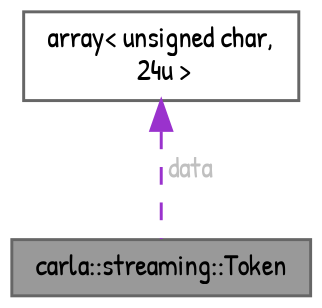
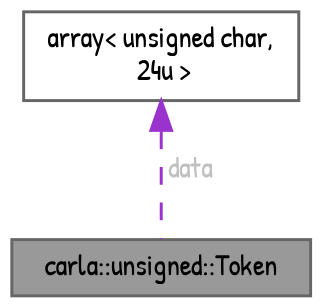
(161, 268) -> (161, 268)
